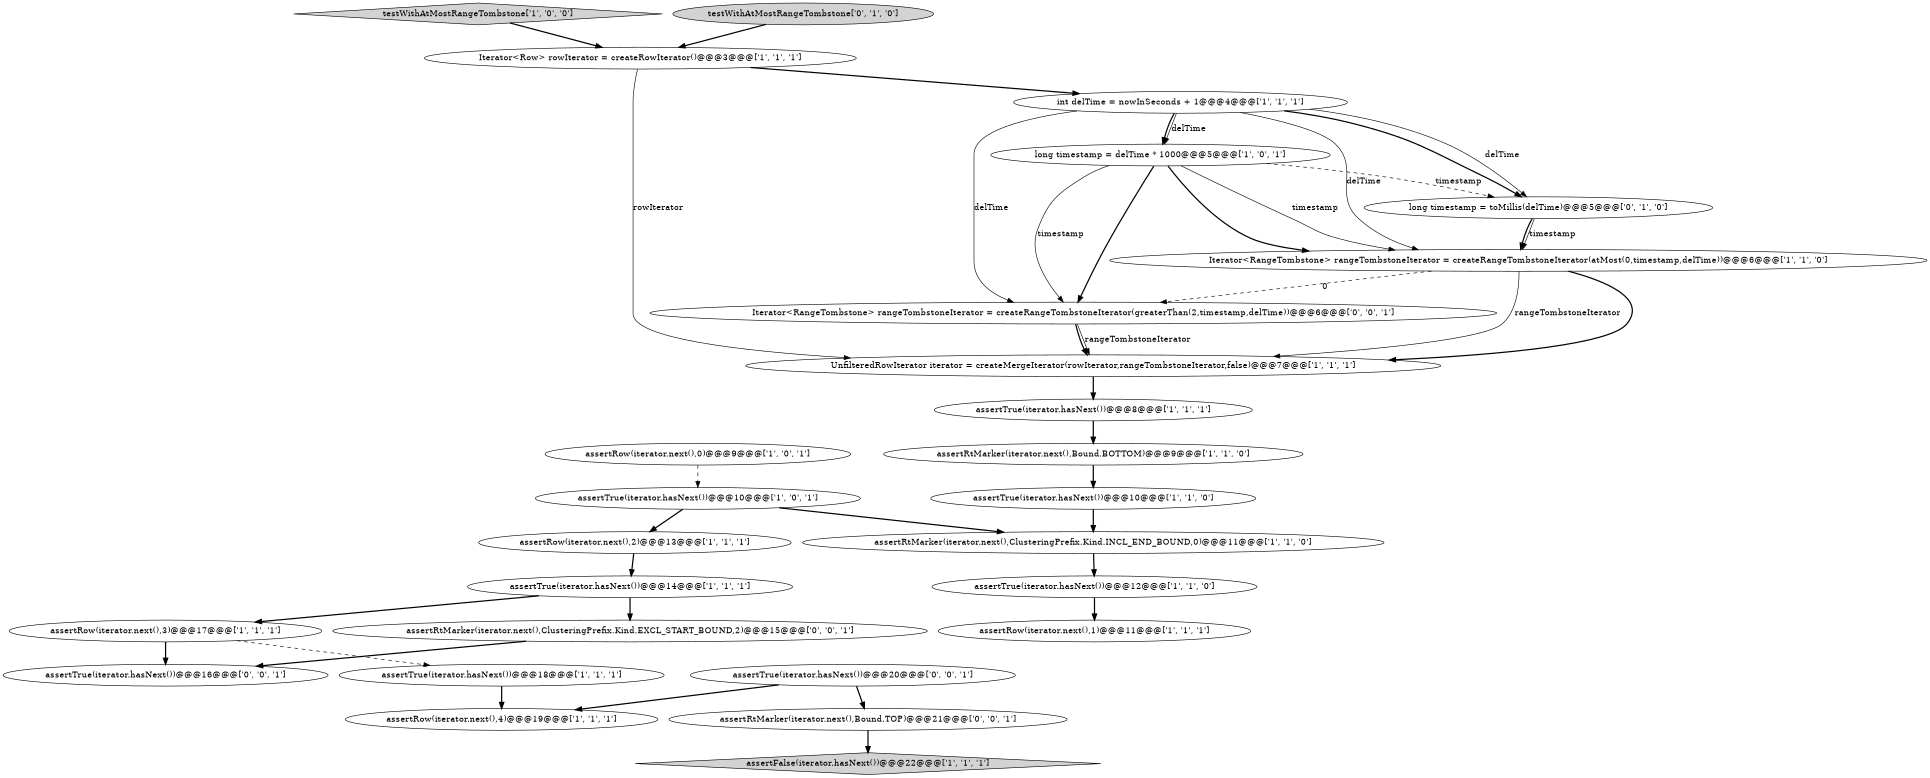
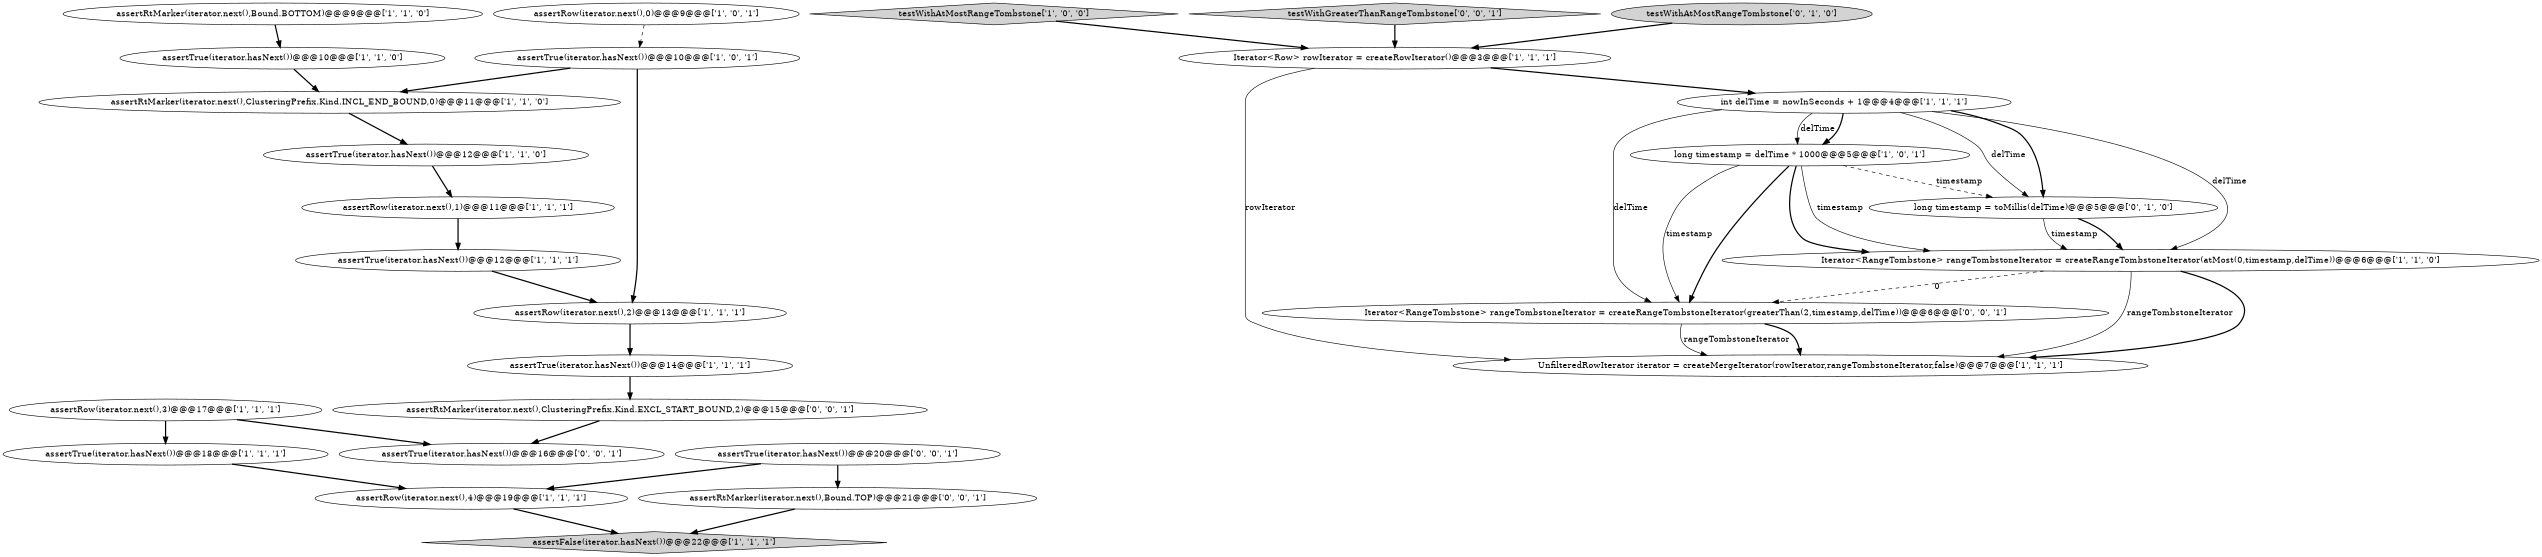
none -> (1395, 14)
none -> (458, 260)
(1093, 410) -> none
none -> (563, 520)
(400, 609) -> none
(330, 653) -> (166, 429)
